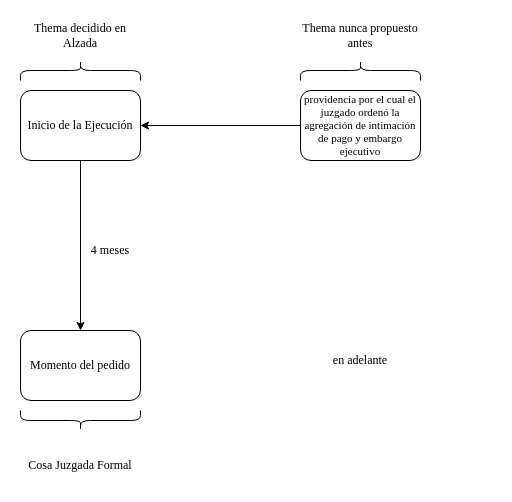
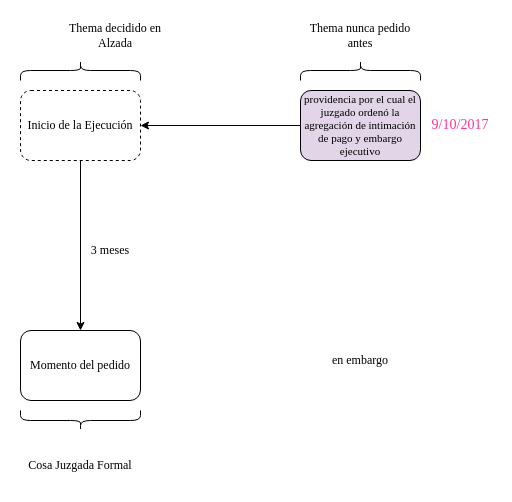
(81, 36) -> (116, 36)
(361, 36) -> (361, 36)
(81, 126) -> (81, 126)
(361, 126) -> (361, 126)
none -> (461, 126)
(111, 251) -> (111, 251)
(361, 361) -> (361, 361)
